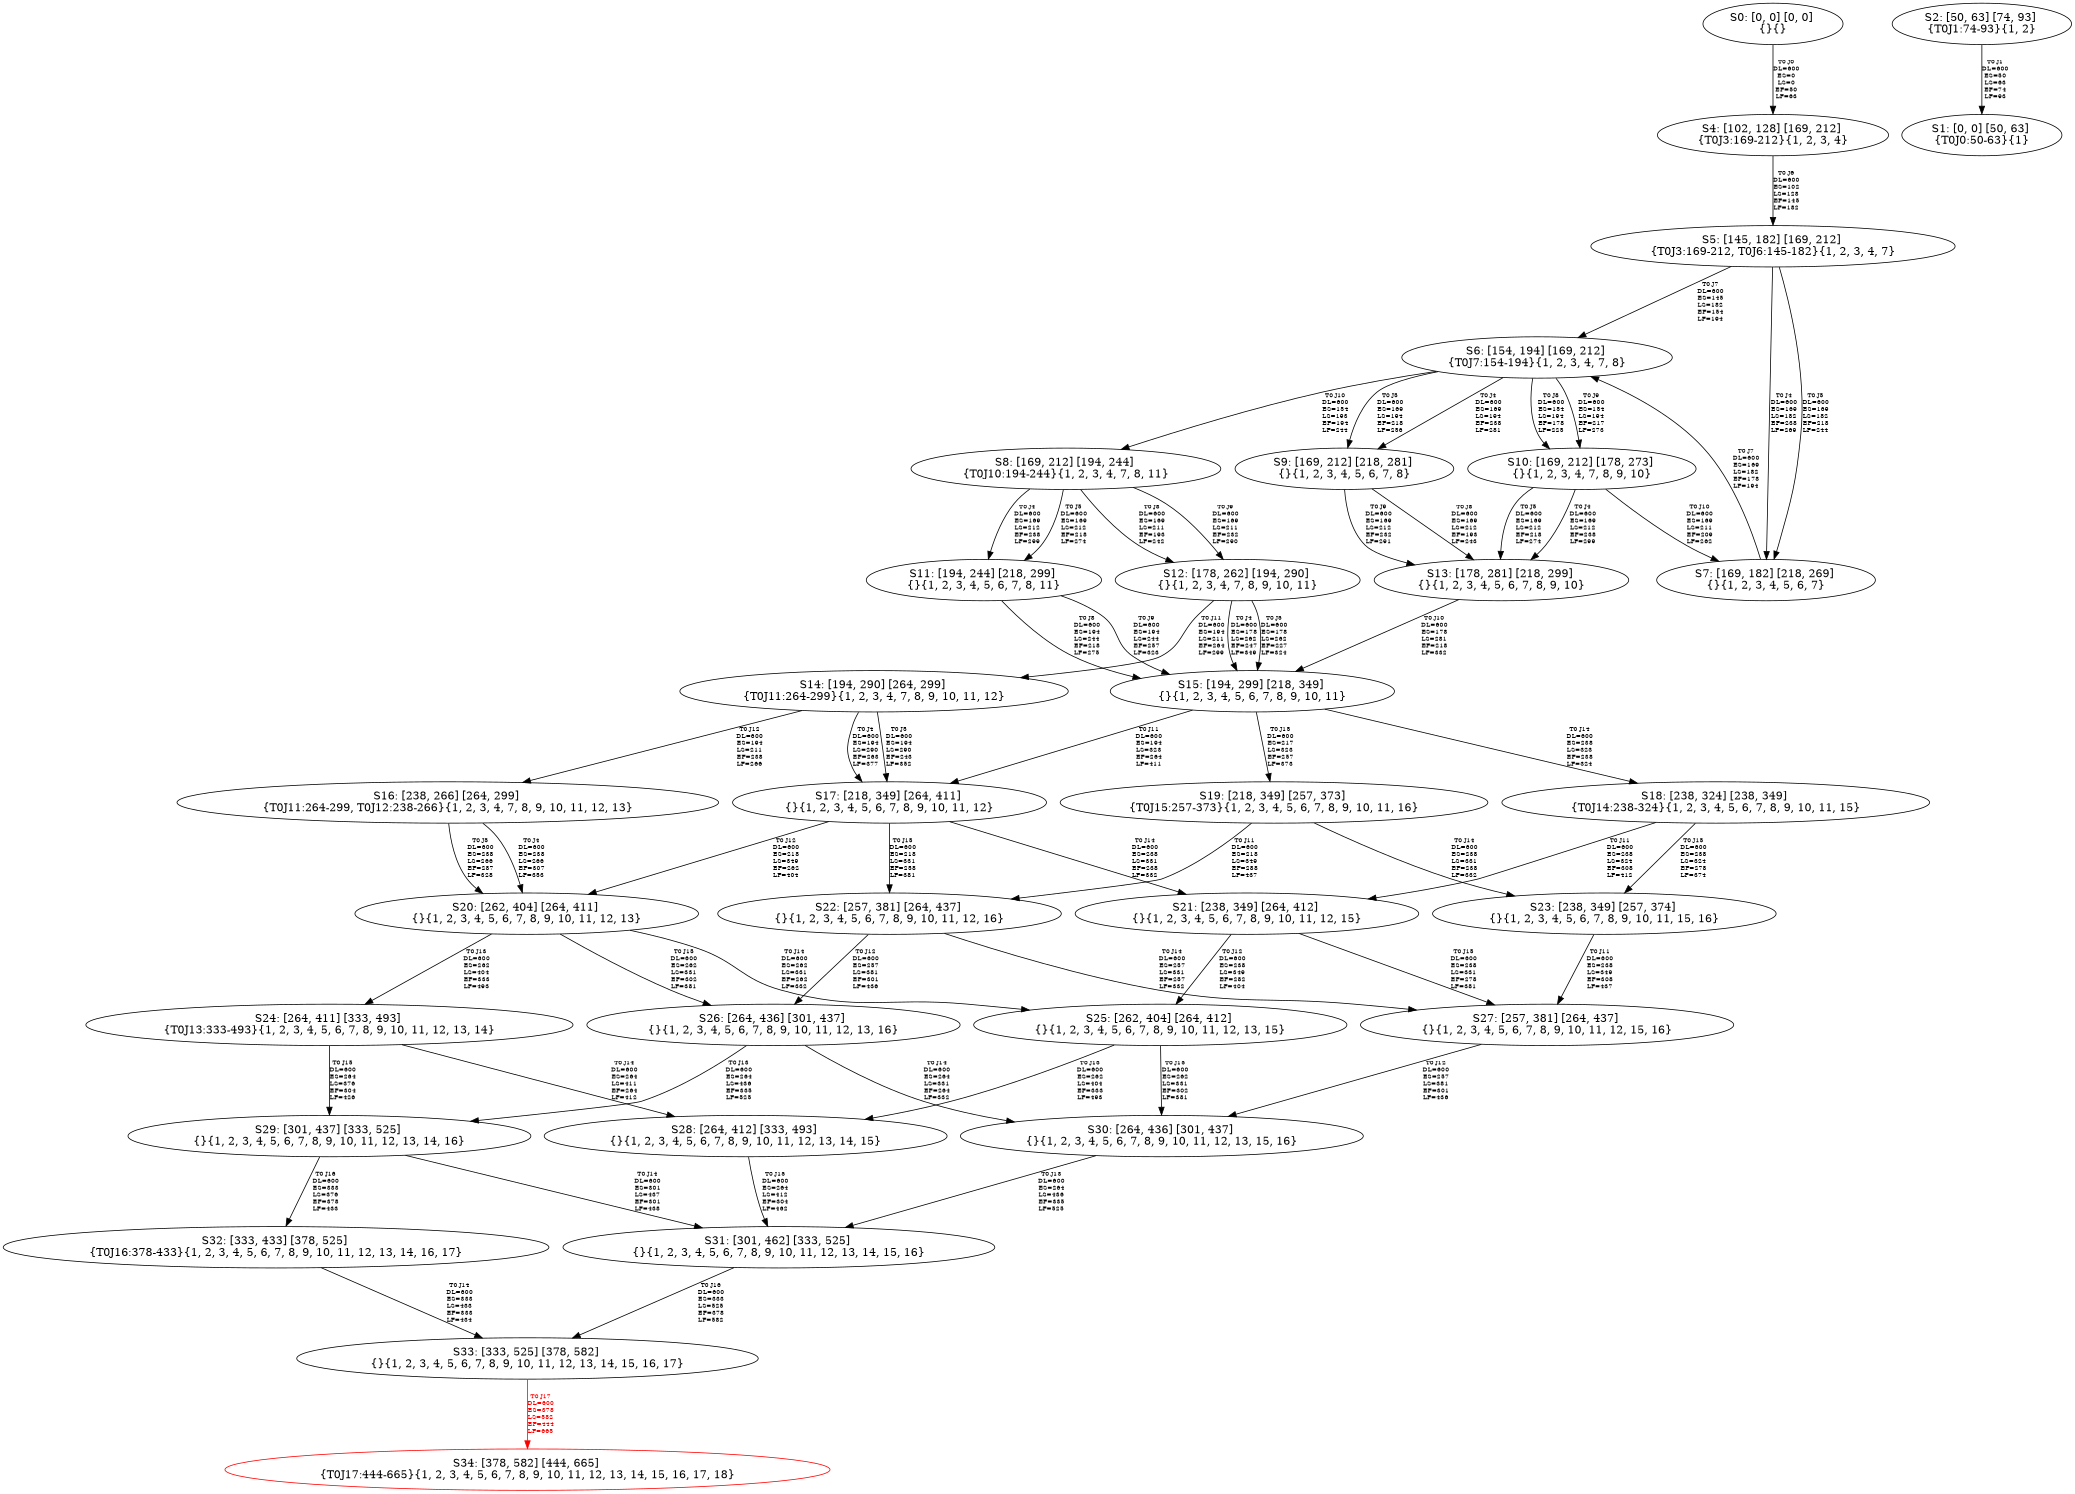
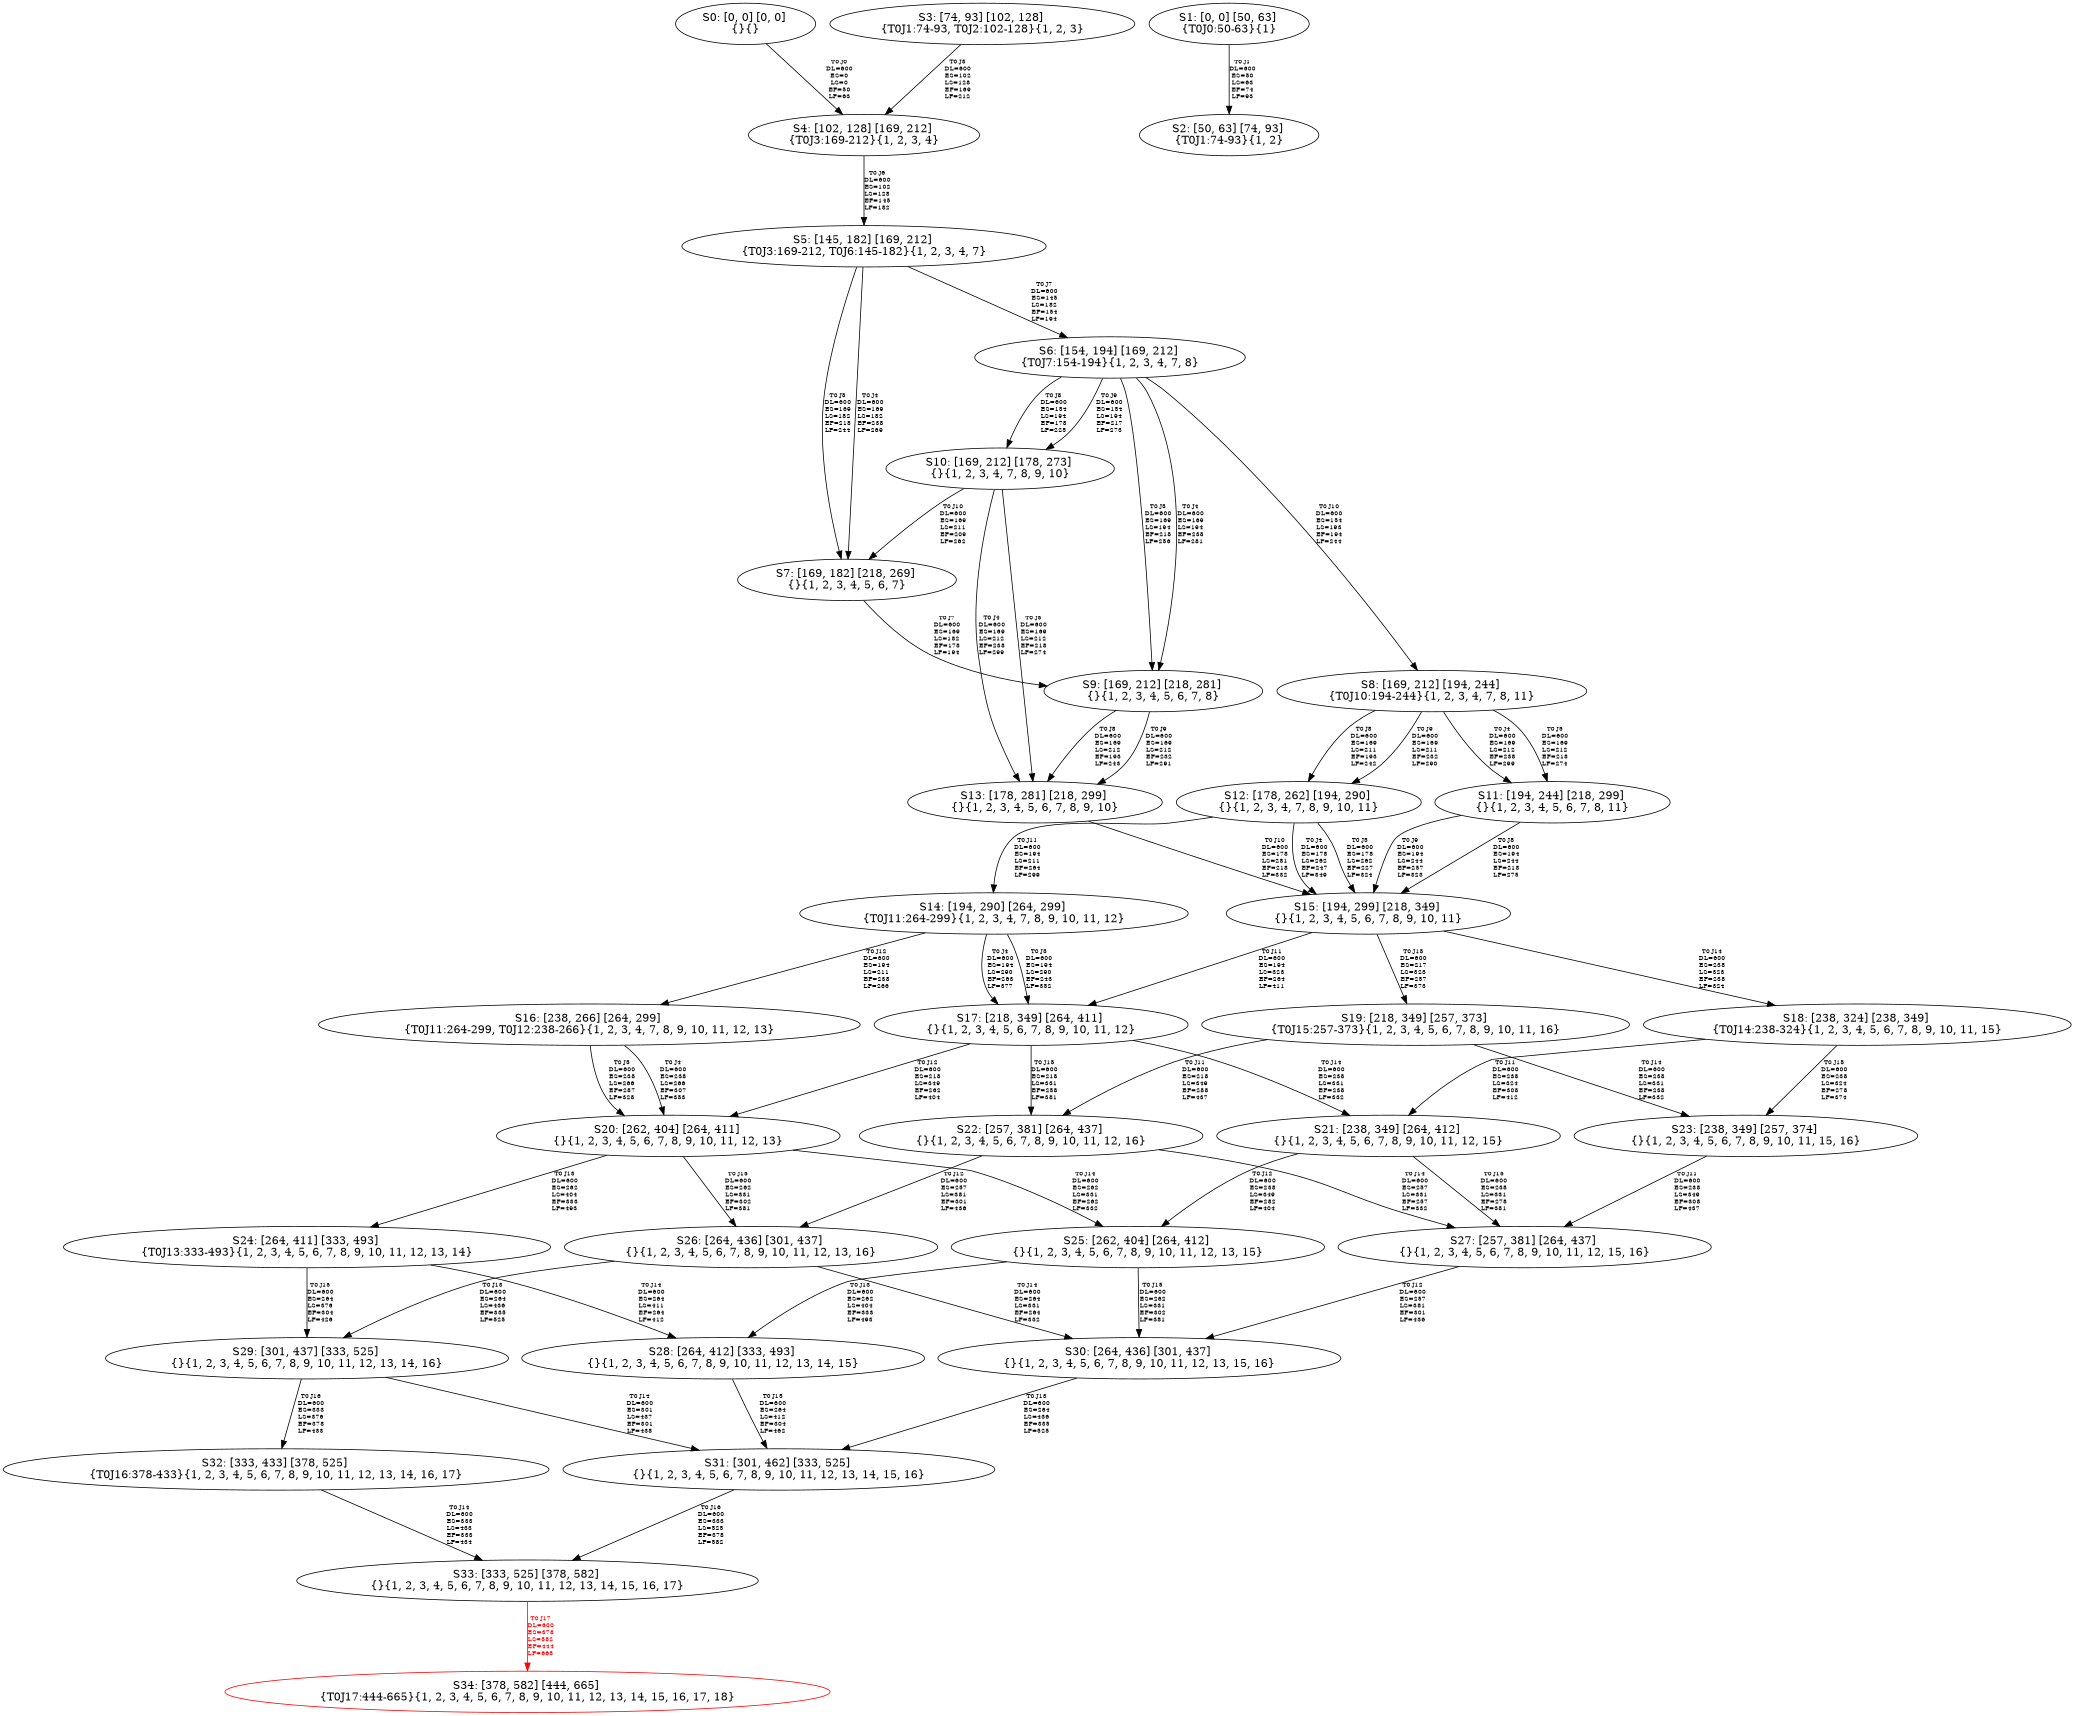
none -> (982, 24)
(1982, 75) -> (1229, 75)
(1703, 448) -> (943, 660)
